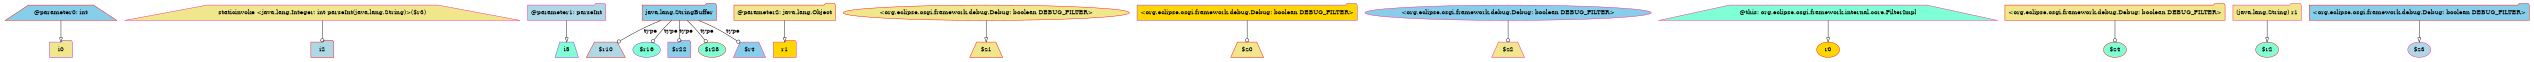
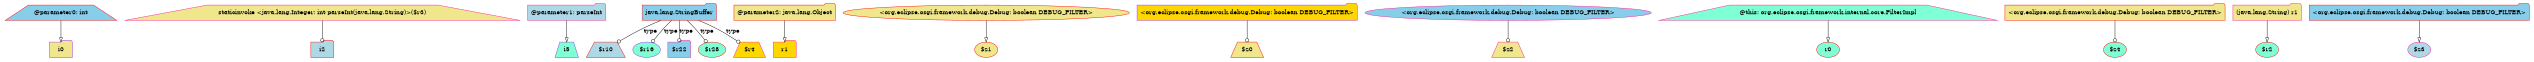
(749, 50) -> (749, 50)
(986, 50) -> (986, 50)
(1828, 50) -> (1828, 50)
